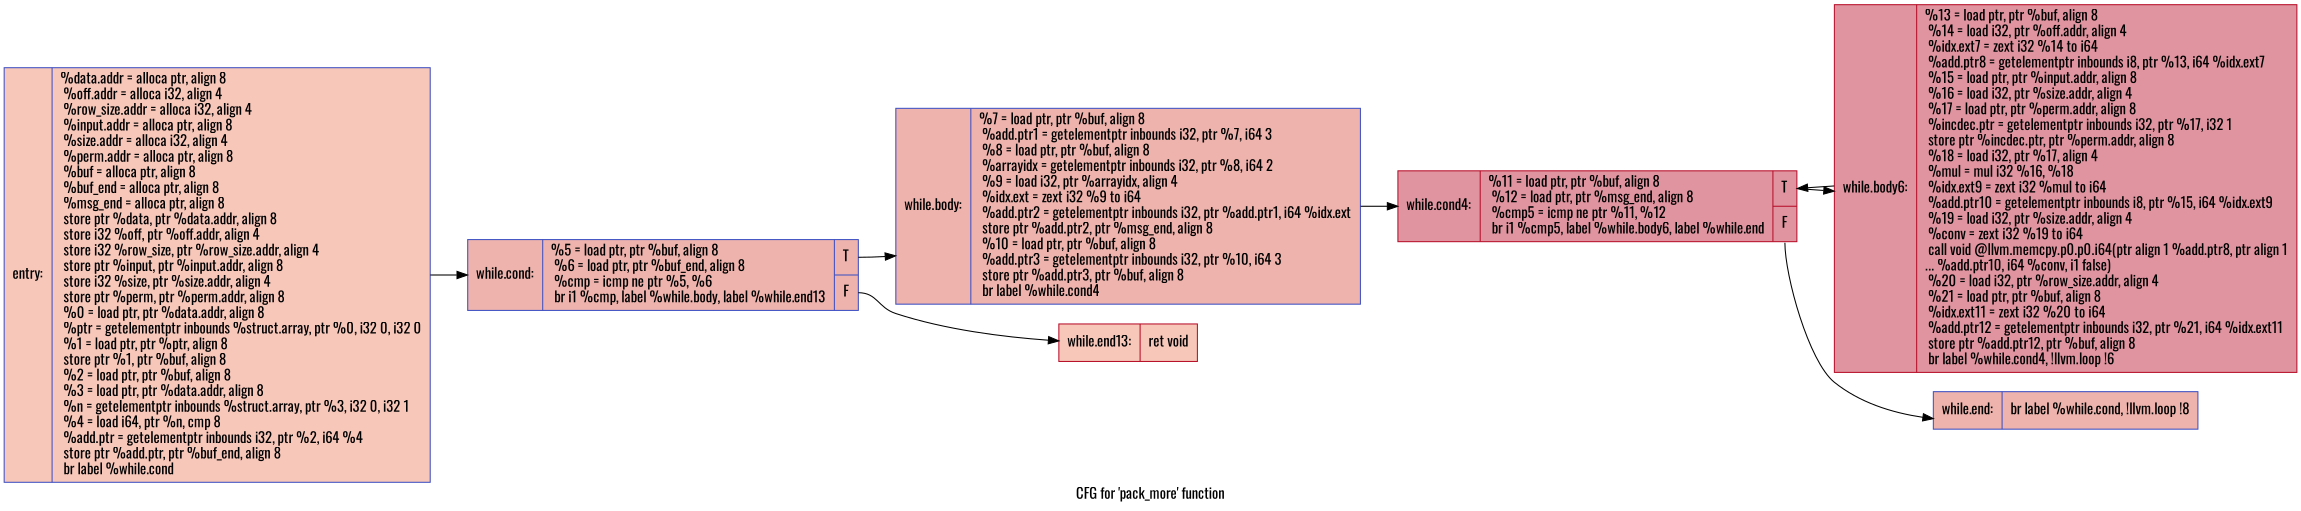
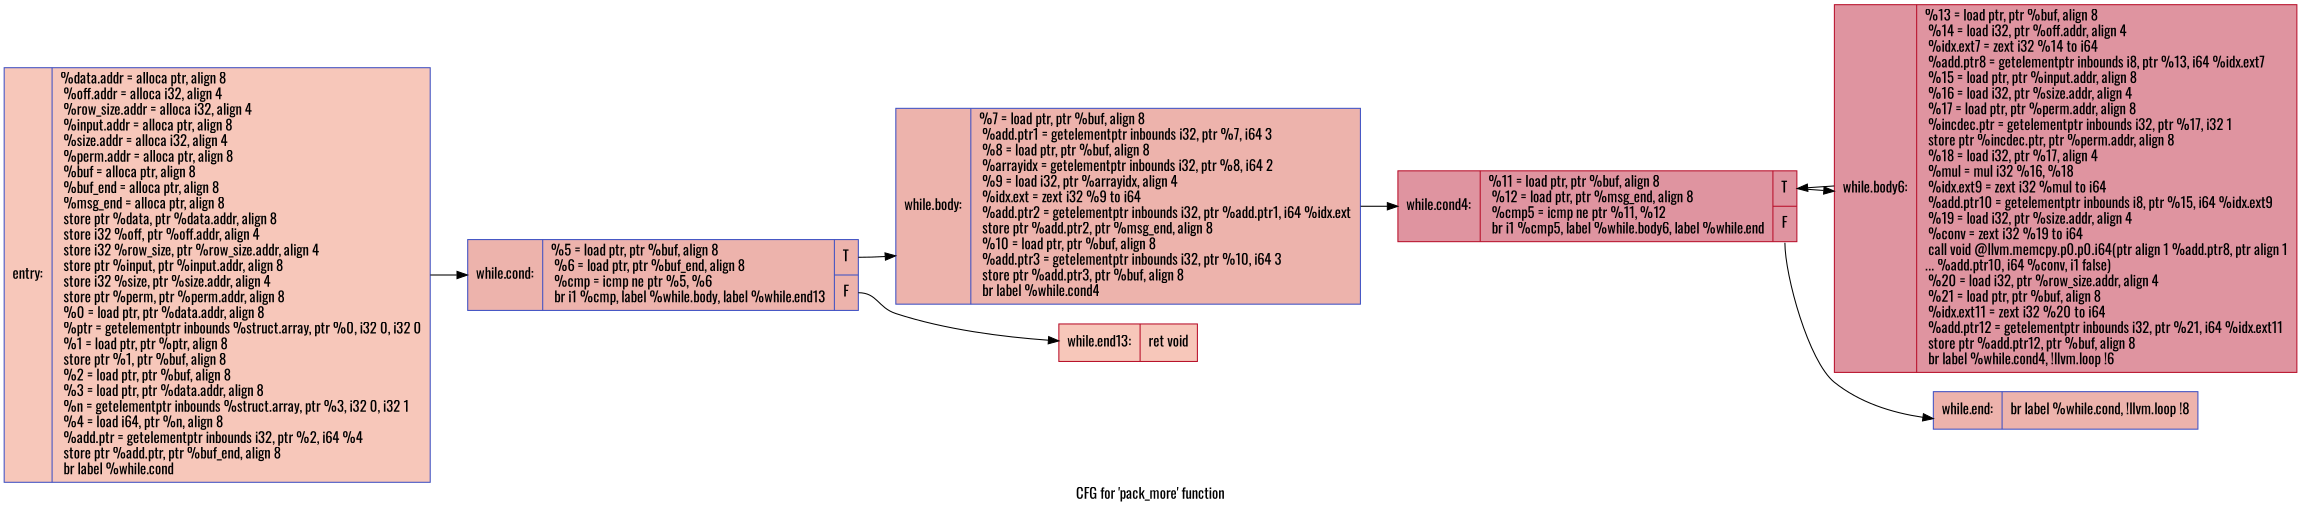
(141, 423) -> (142, 423)
